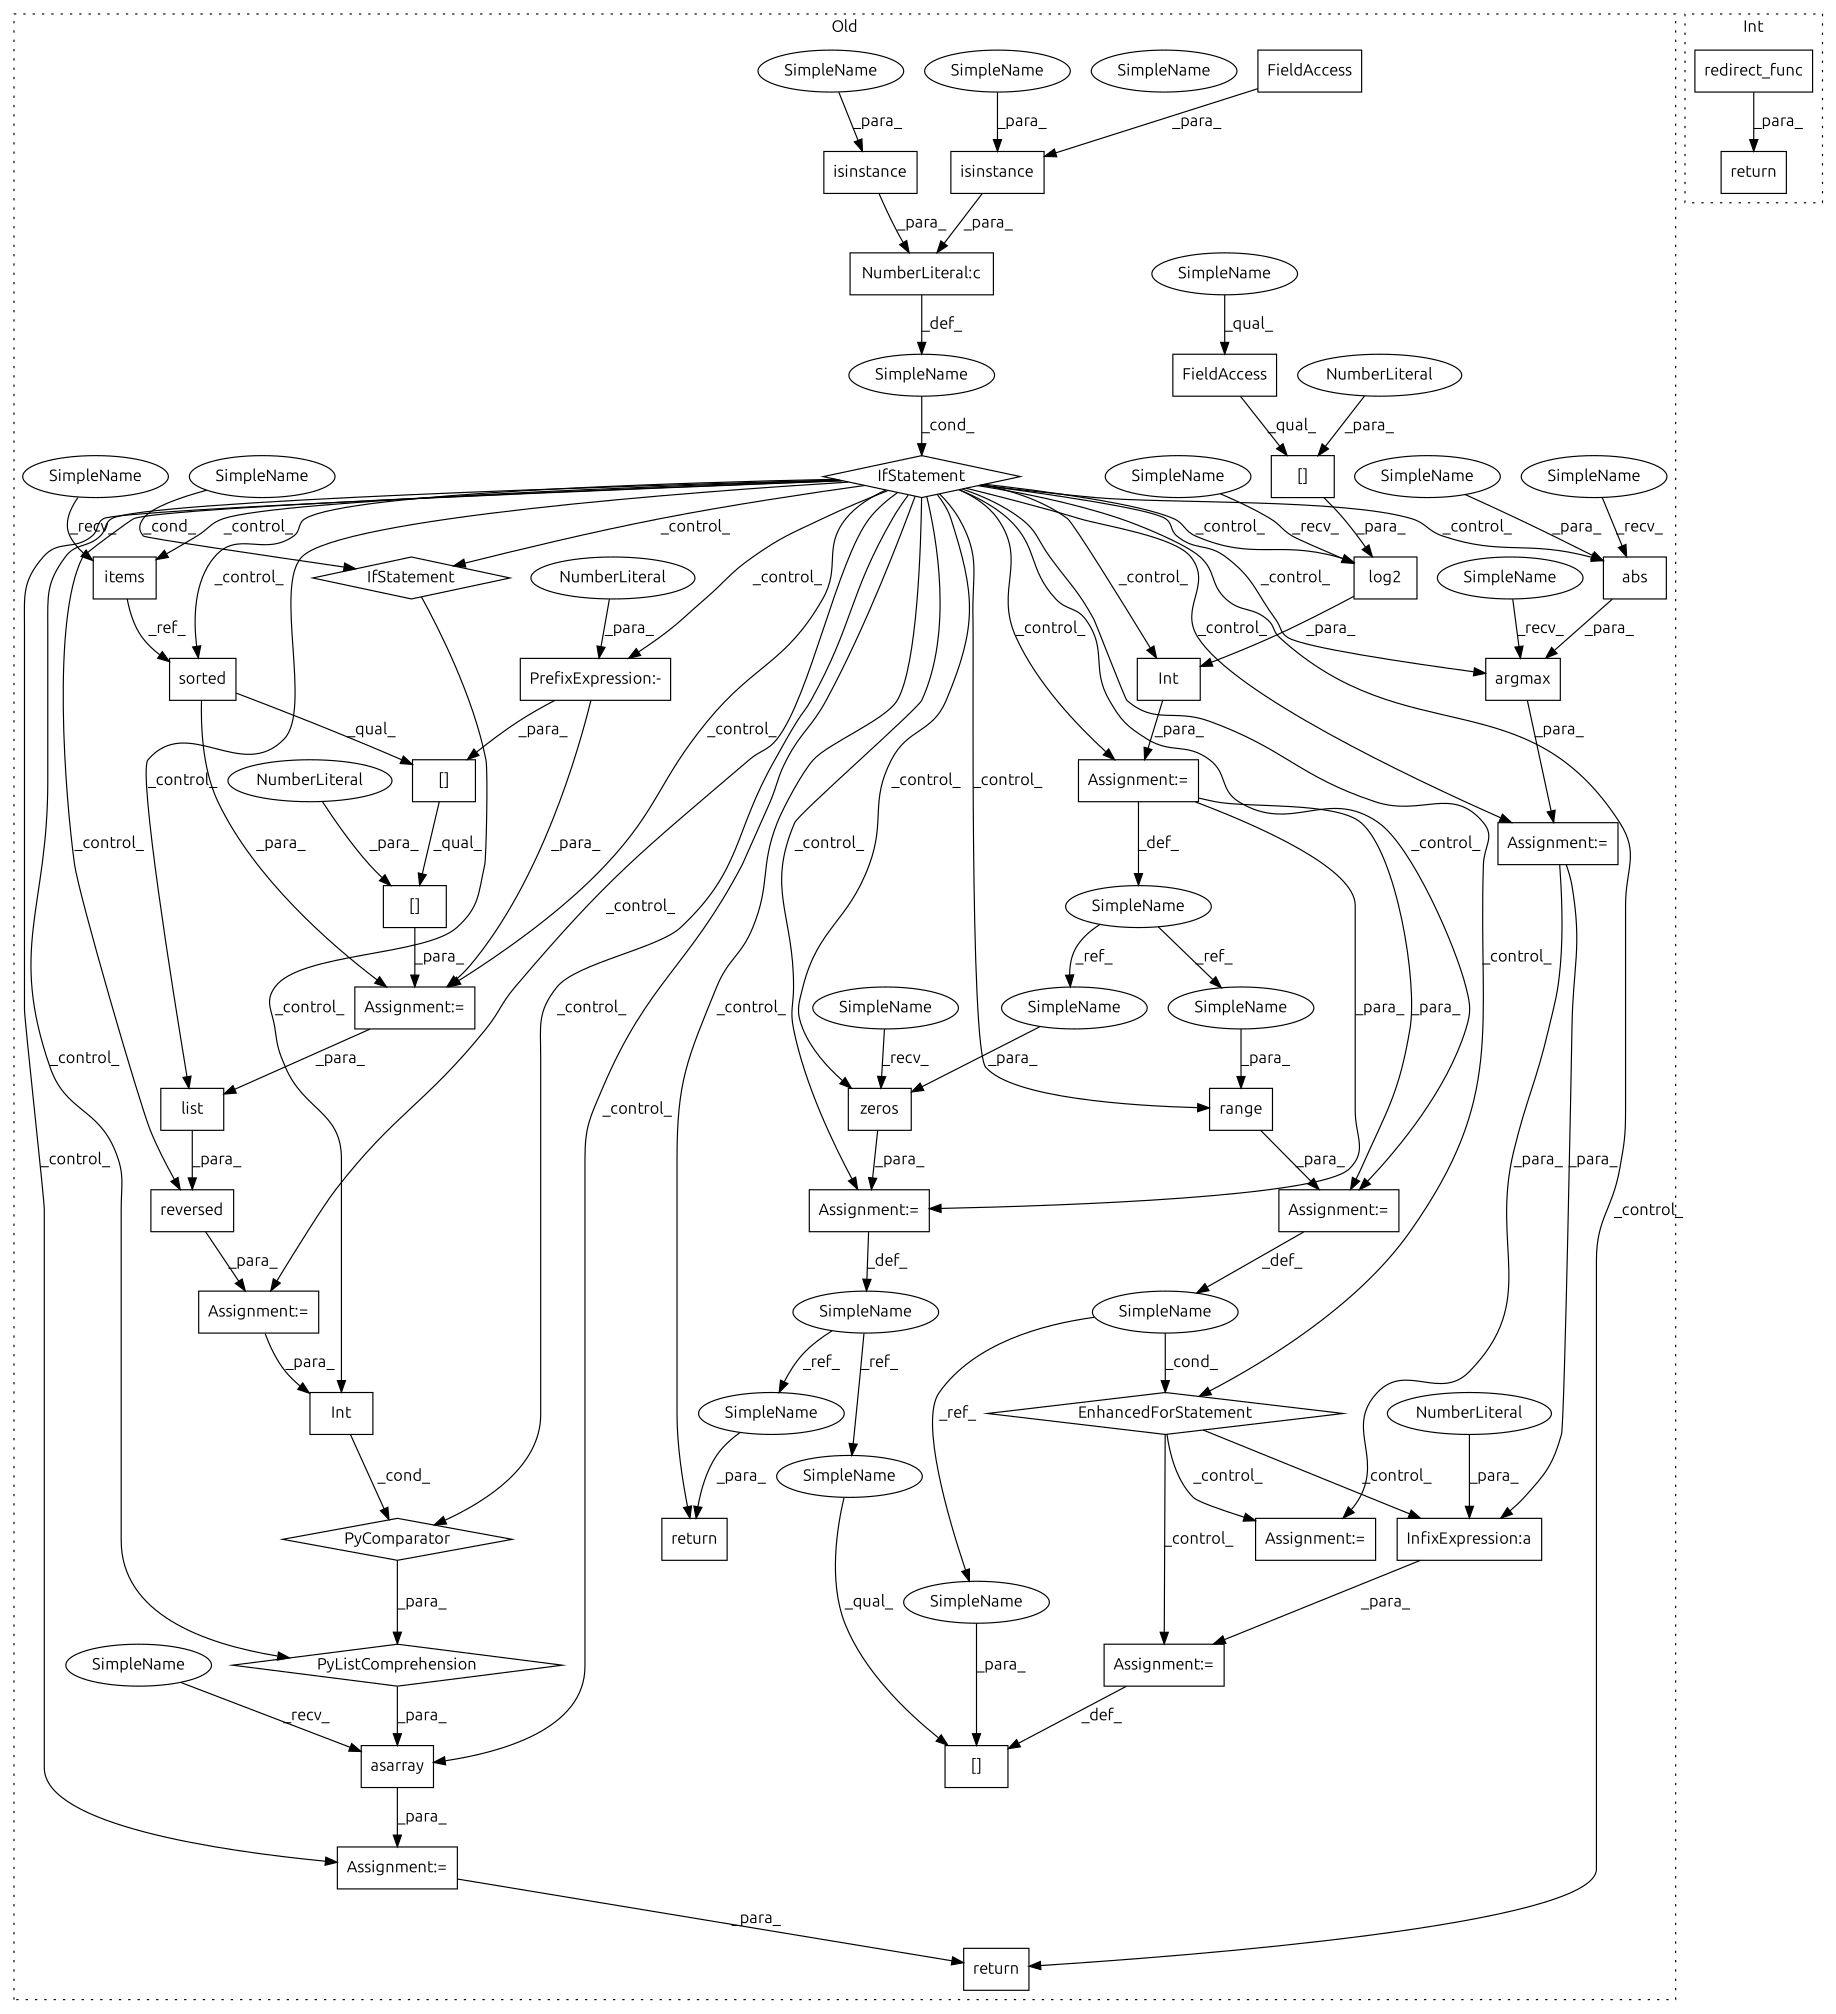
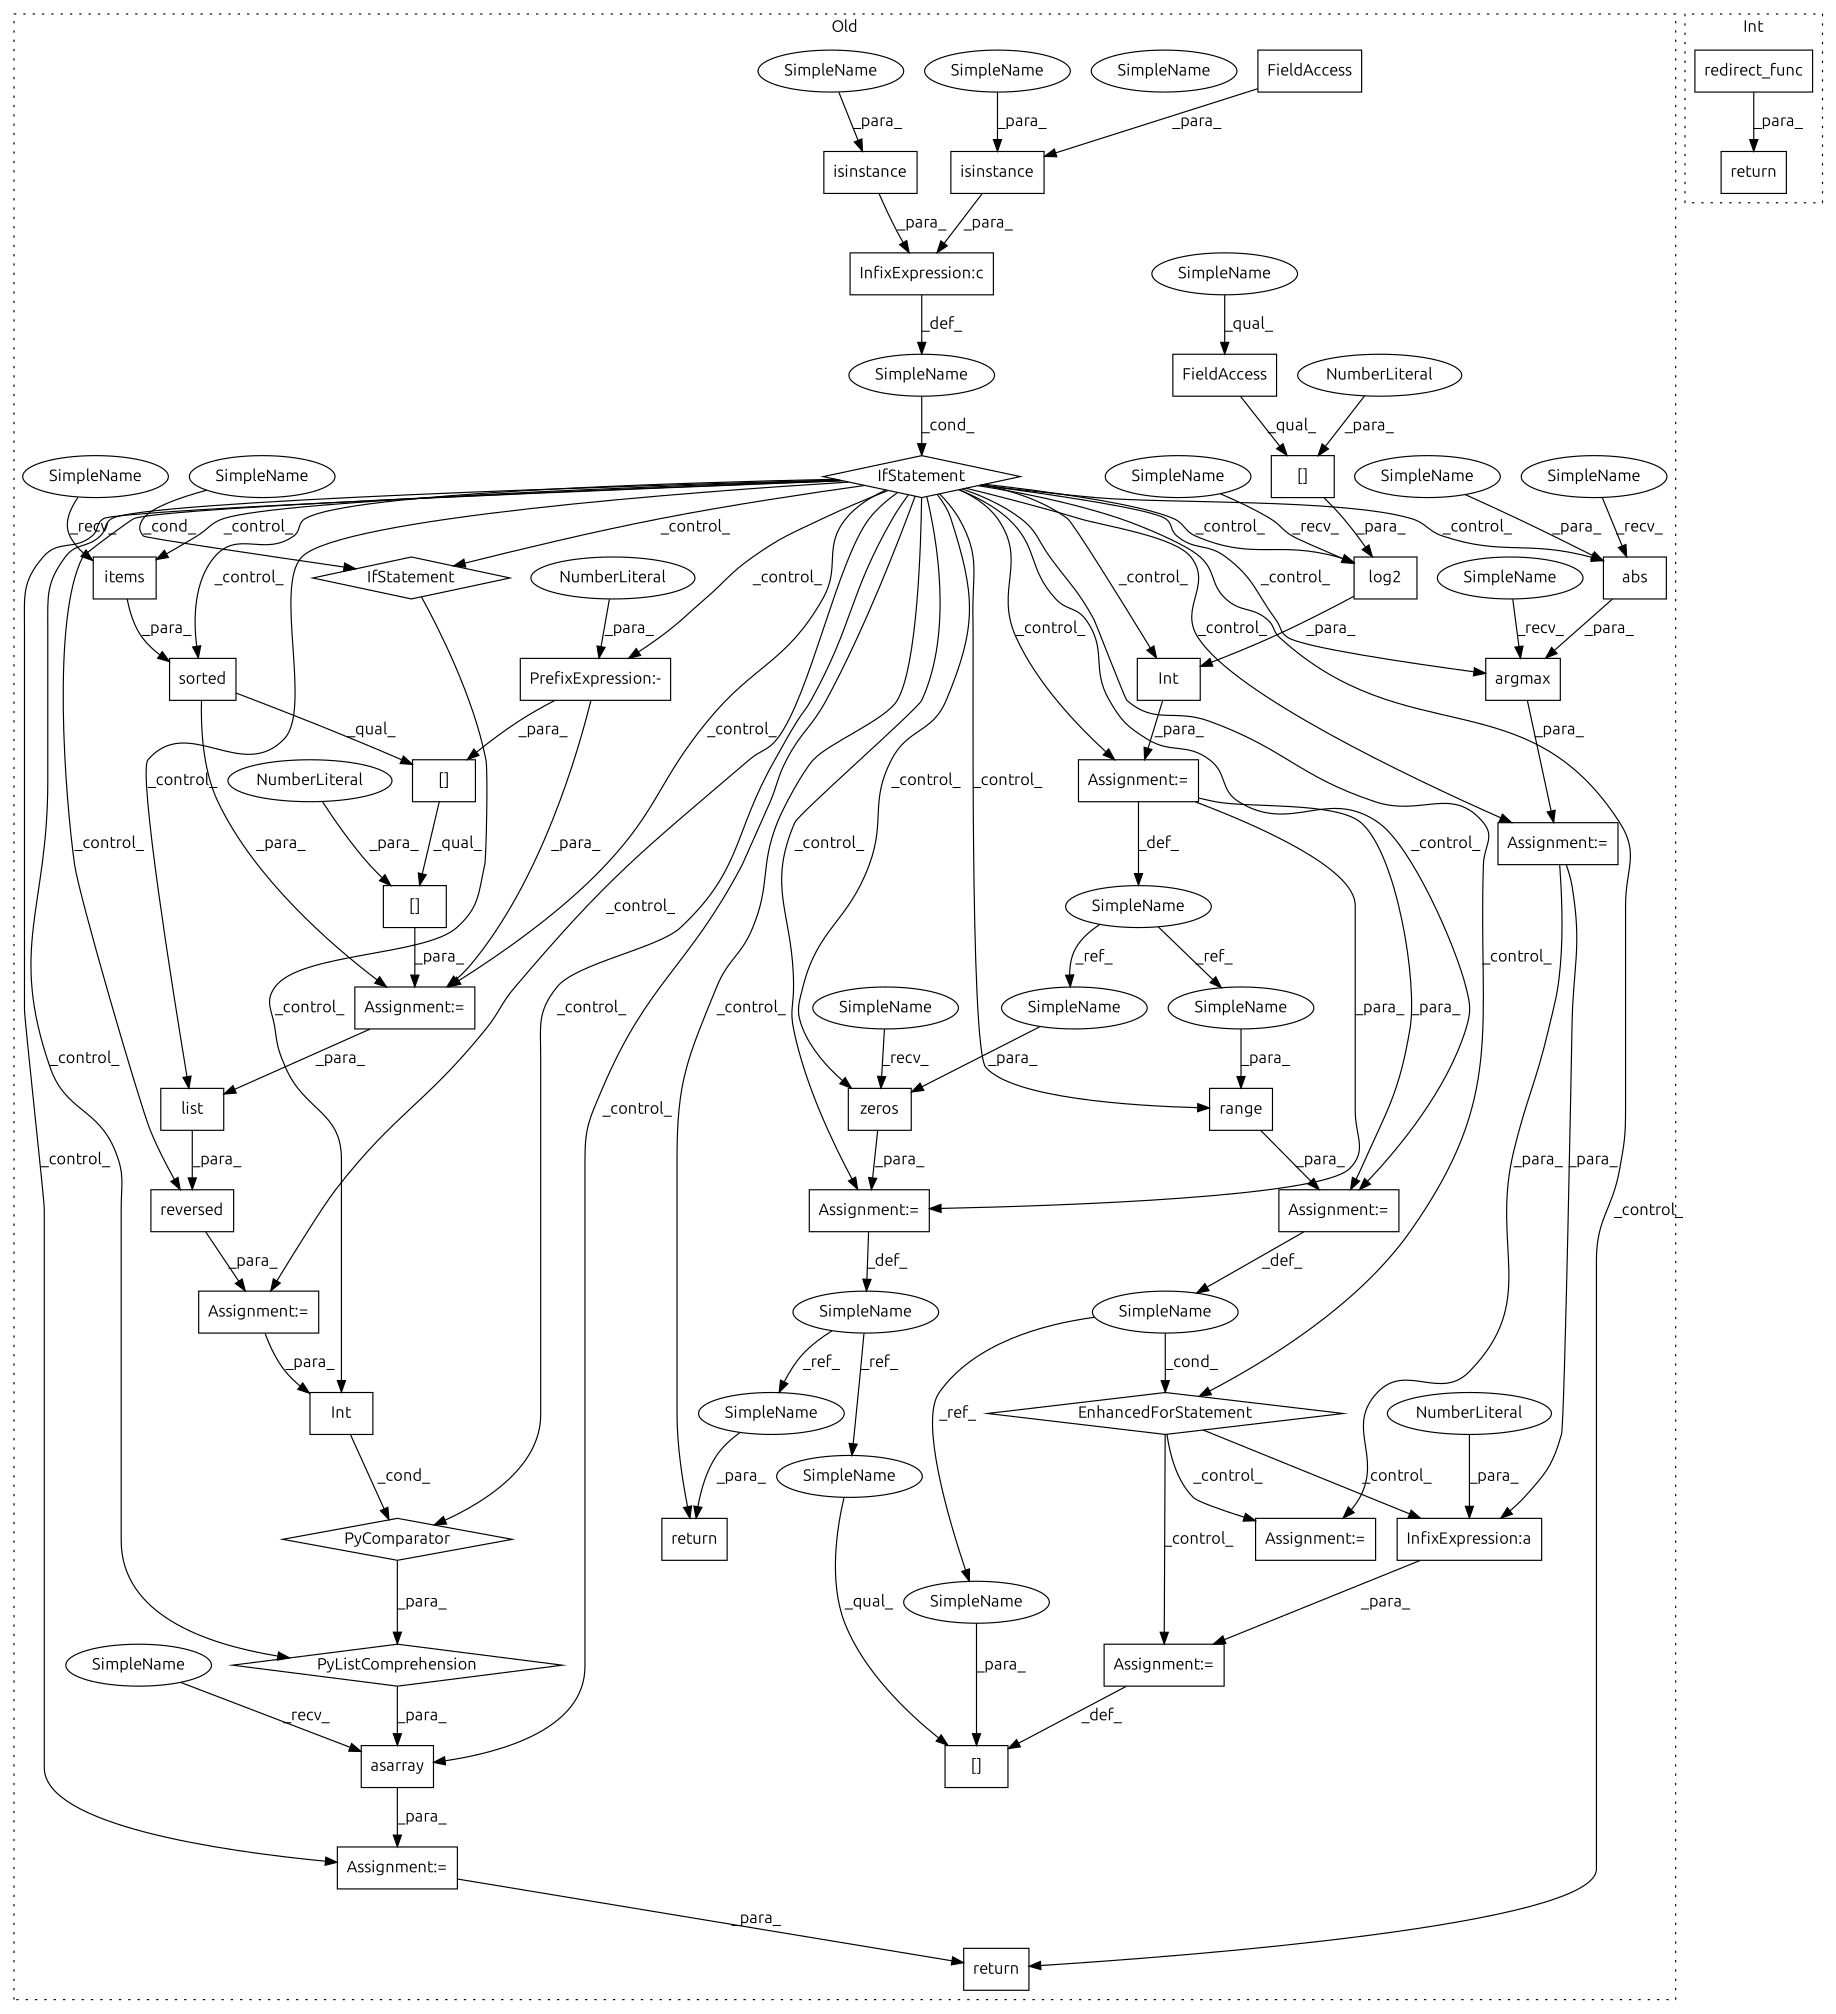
(922, 274) -> (922, 274)
(167, 629) -> (167, 629)
